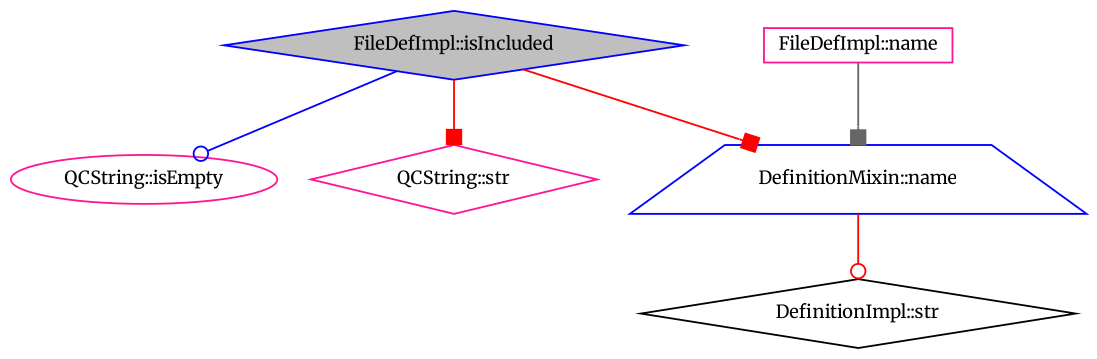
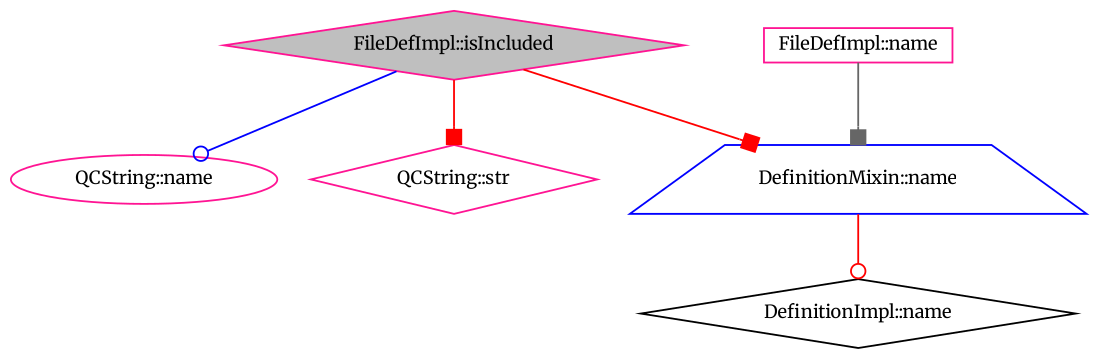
(454, 45) -> (454, 45)
(144, 179) -> (144, 179)
(858, 314) -> (858, 314)
